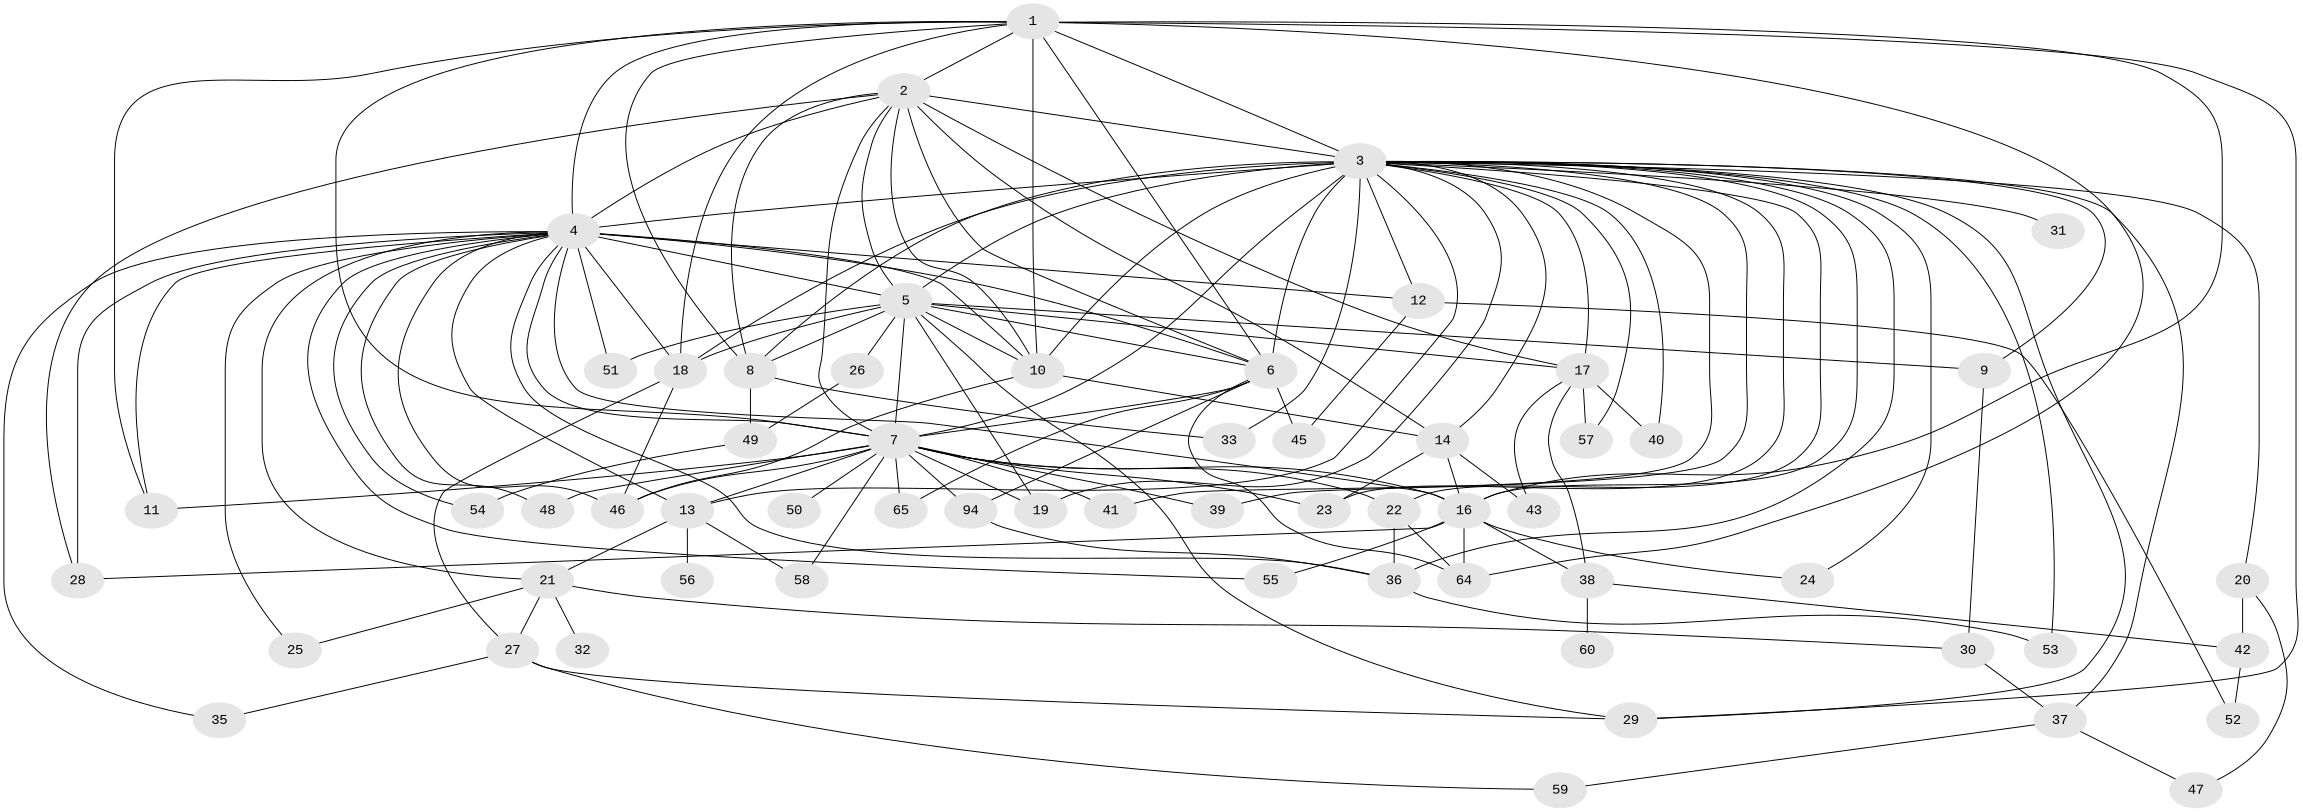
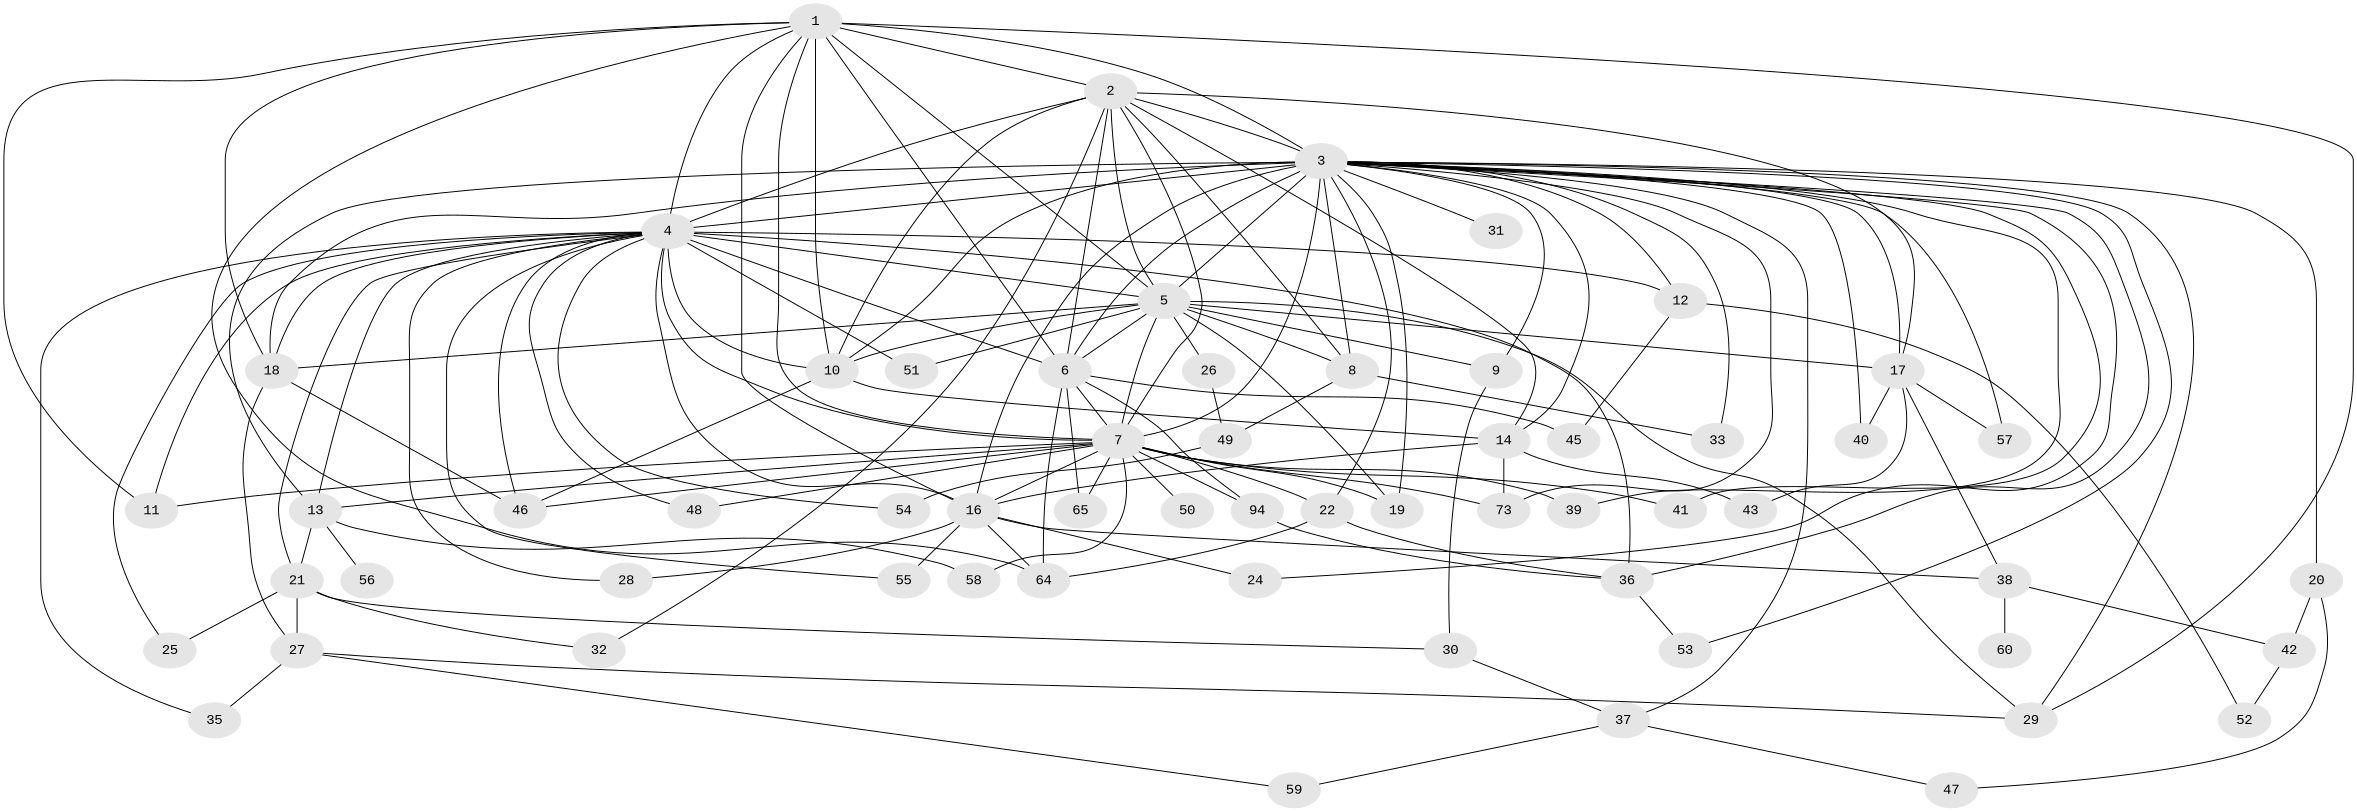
(669, 64) -> (966, 142)
(358, 177) -> (928, 408)
(1324, 511) -> (1504, 511)
